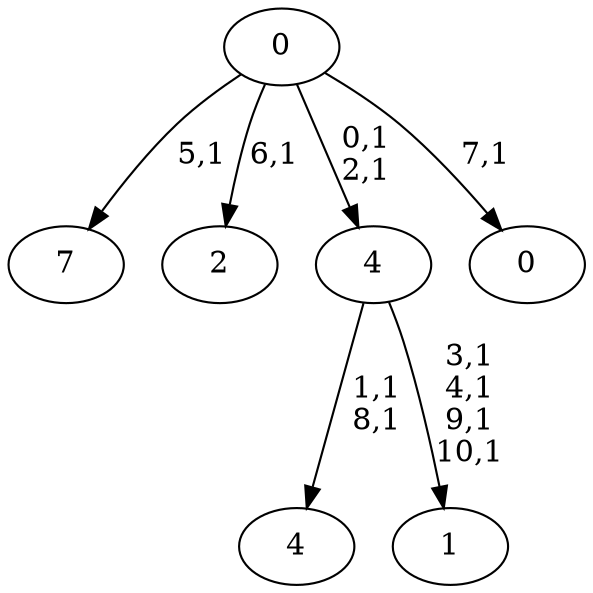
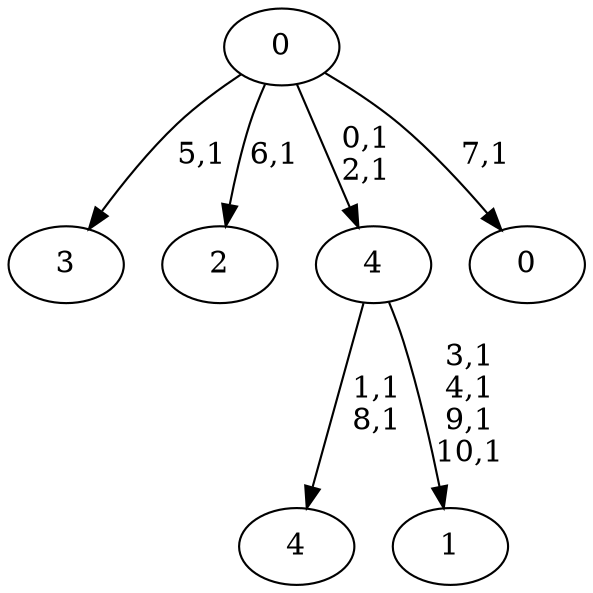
(66, 265) -> (66, 265)
